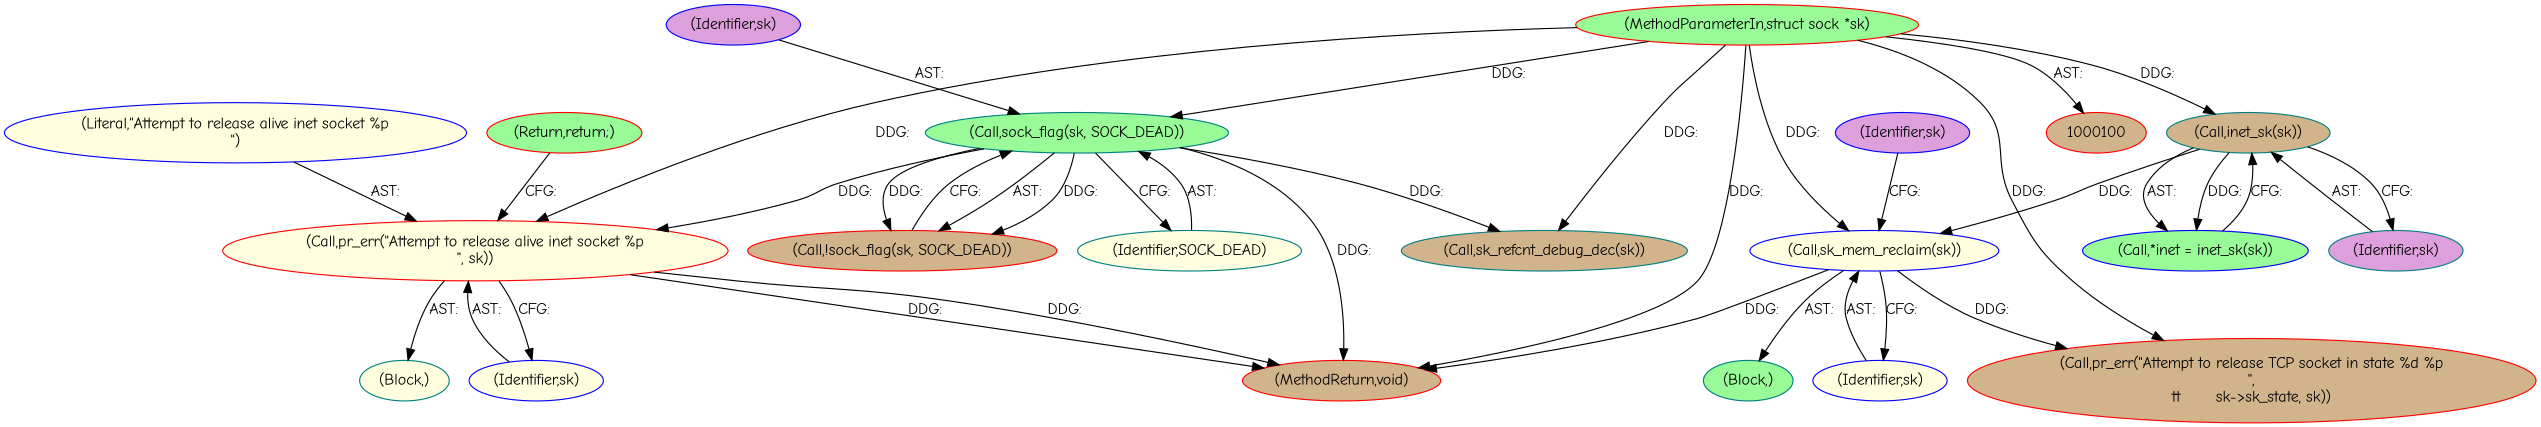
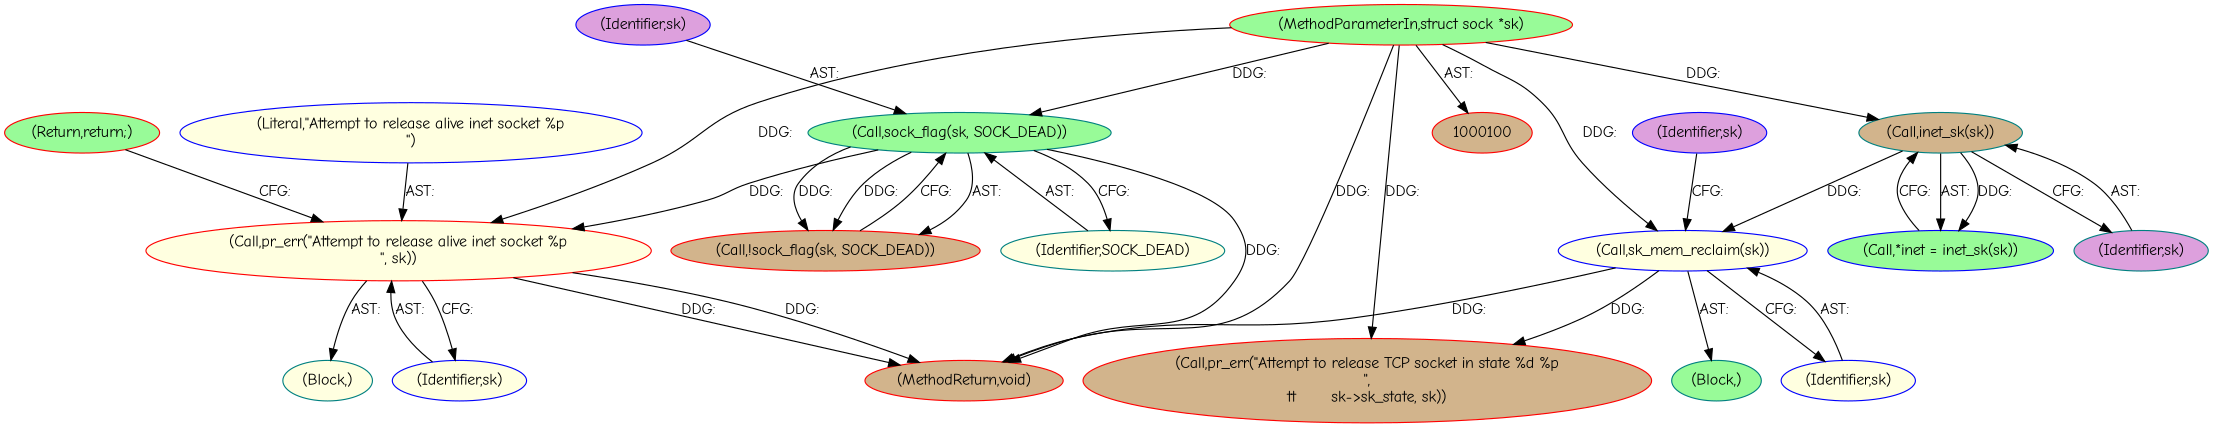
(1544, 251) -> none
